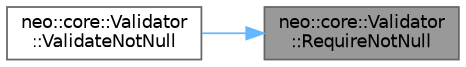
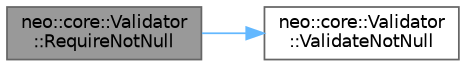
(224, 33) -> (224, 33)
